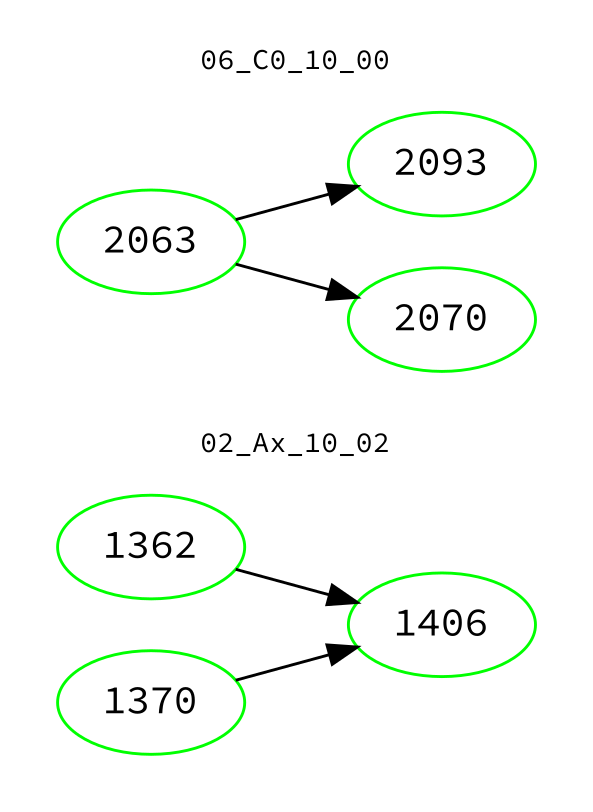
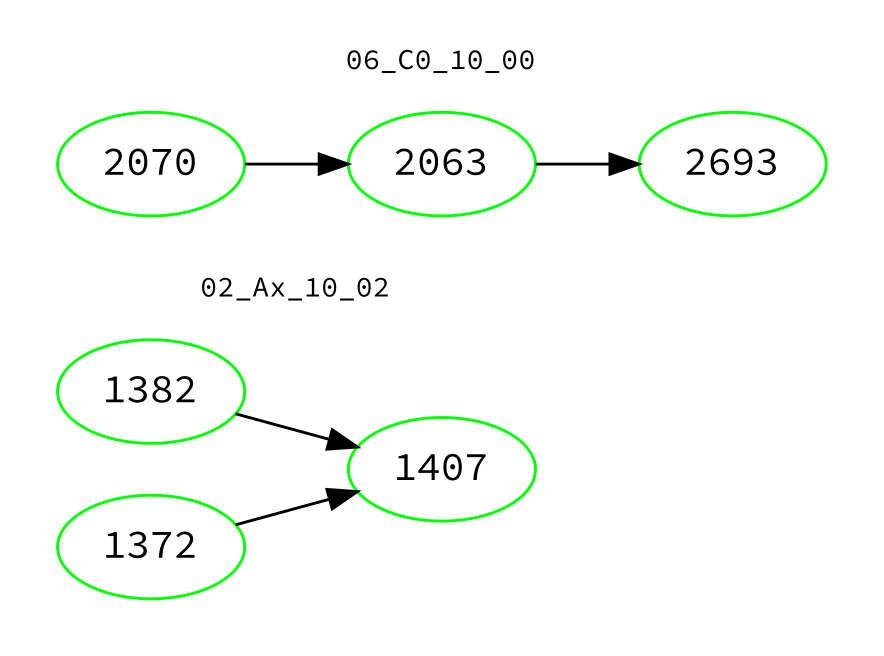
(442, 164) -> (733, 164)
(283, 277) -> (282, 164)
(151, 547) -> (151, 392)
(442, 625) -> (442, 469)
(151, 703) -> (151, 547)
